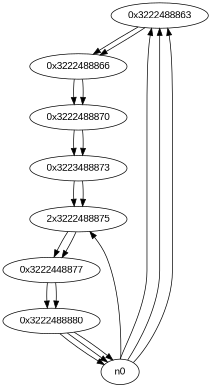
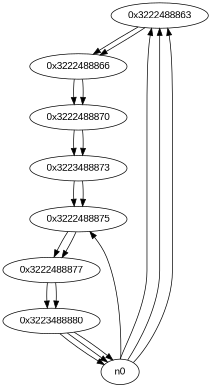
(78, 219) -> (78, 219)
(52, 270) -> (52, 270)
(52, 321) -> (52, 321)
